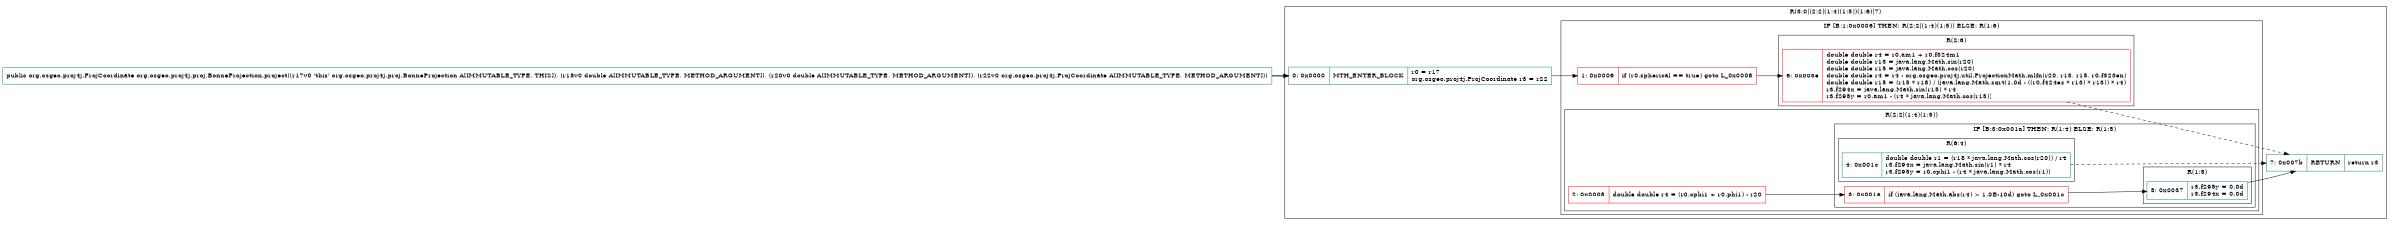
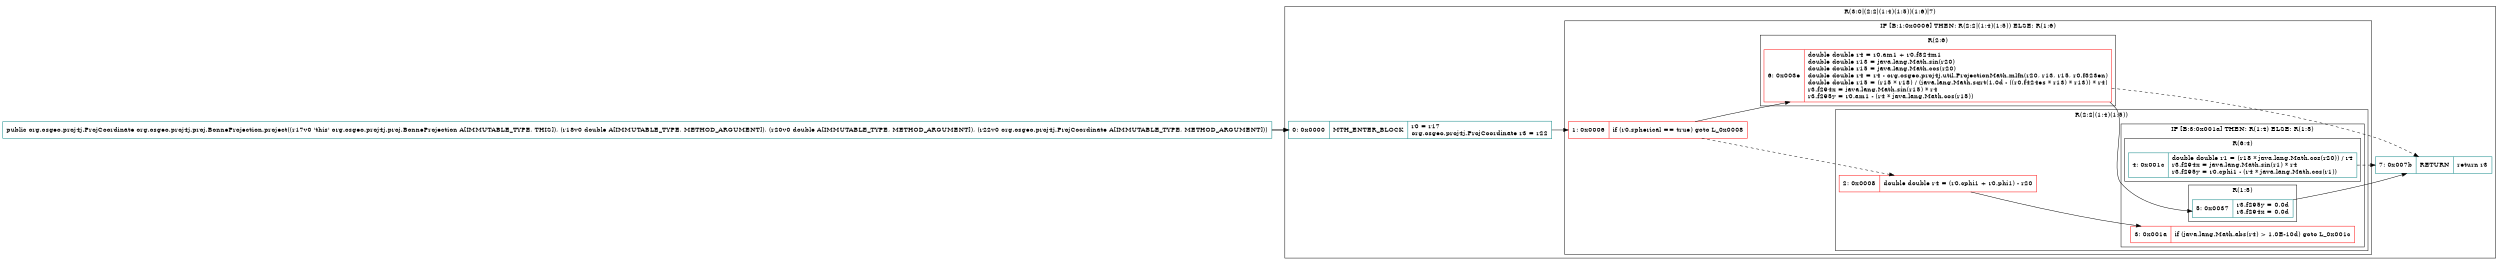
none -> (1796, 156)
(2105, 192) -> (2118, 174)
